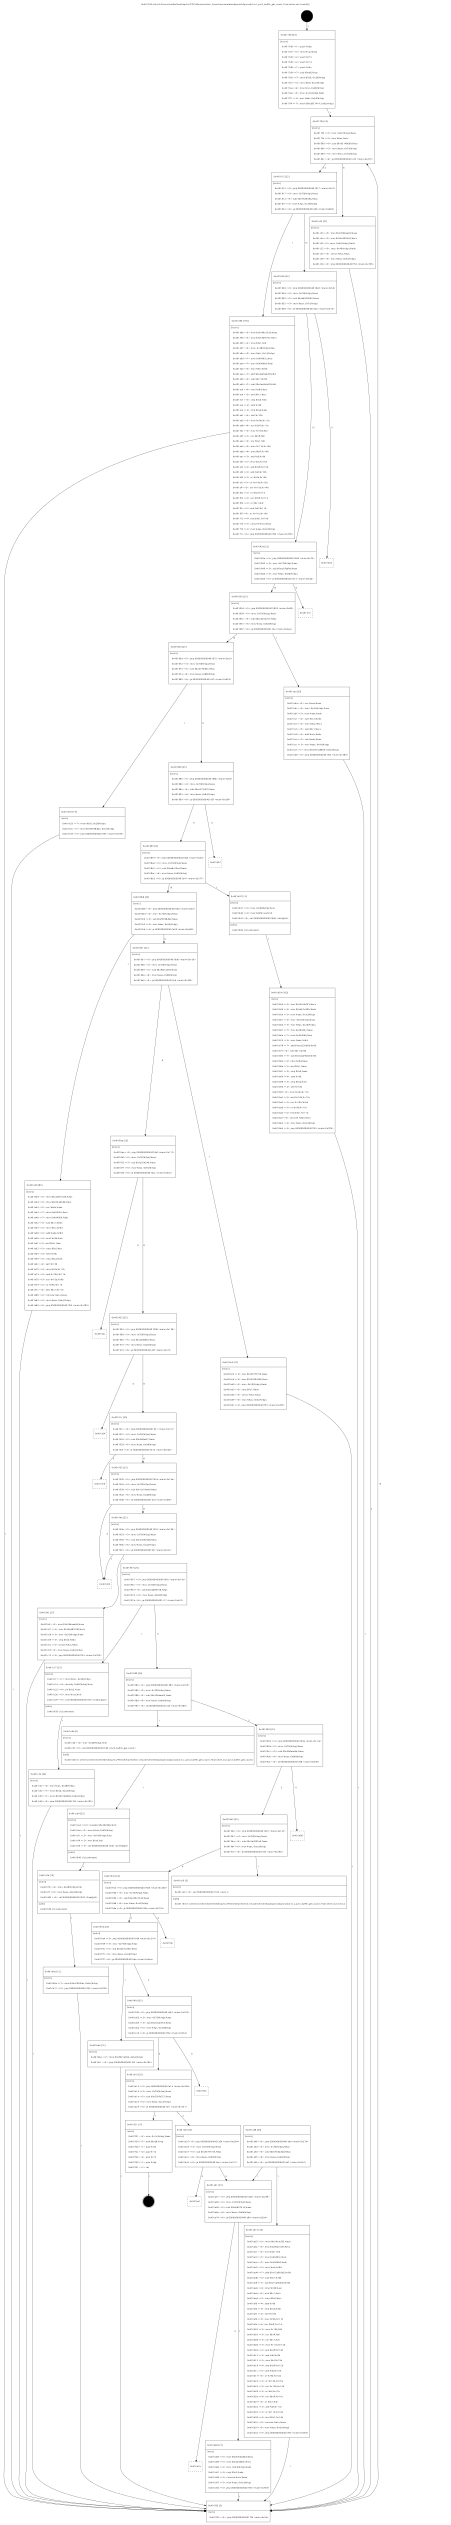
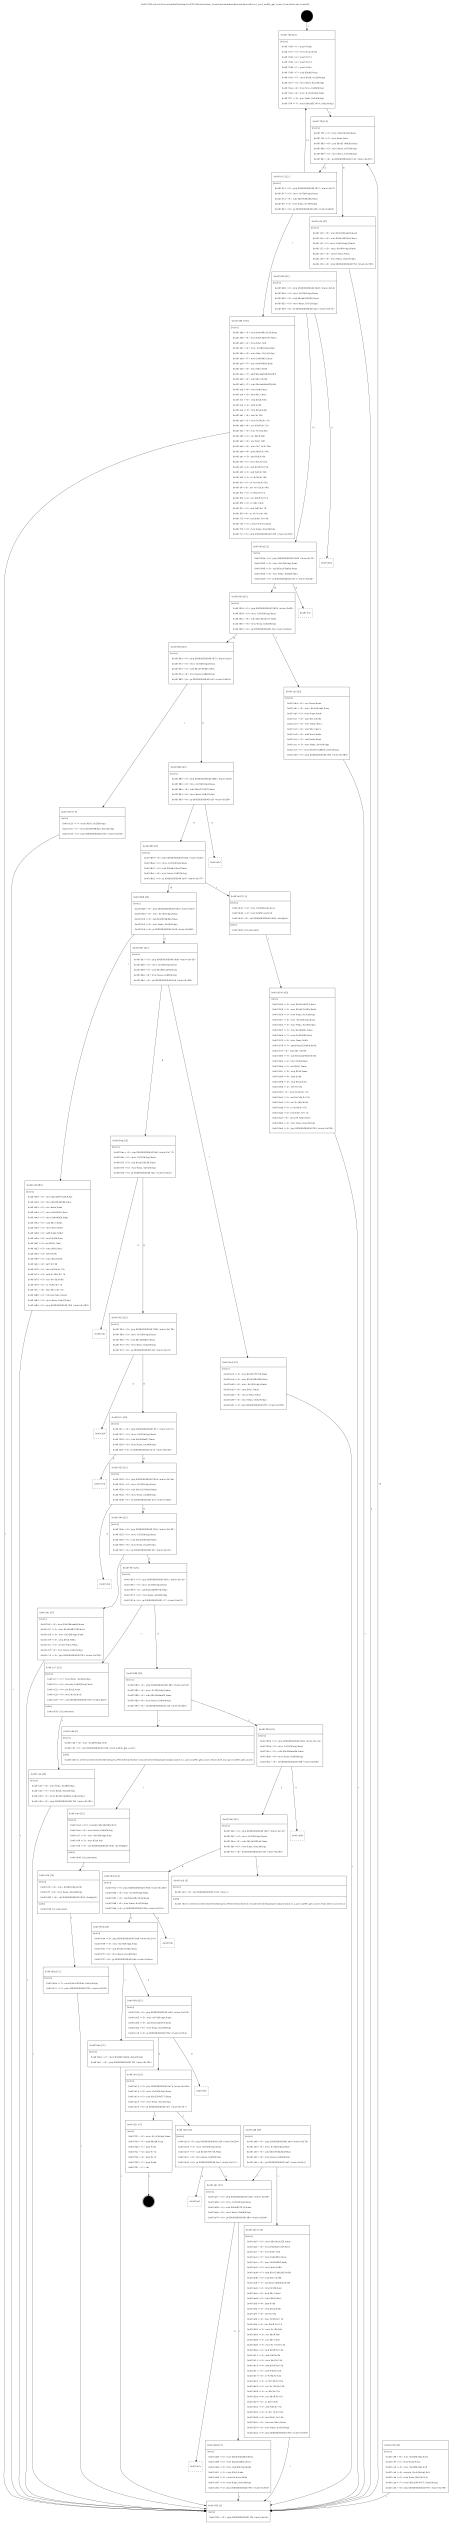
(304, 242) -> (305, 141)
(107, 1566) -> (148, 1558)
none -> (415, 2467)
